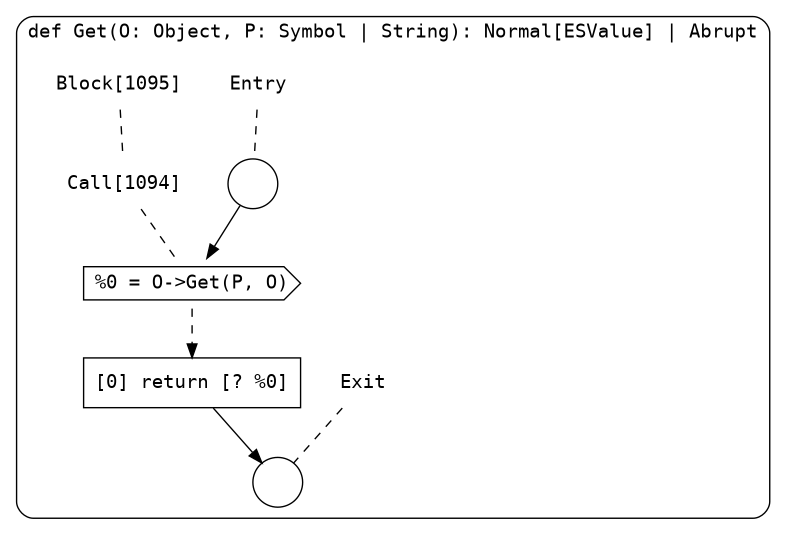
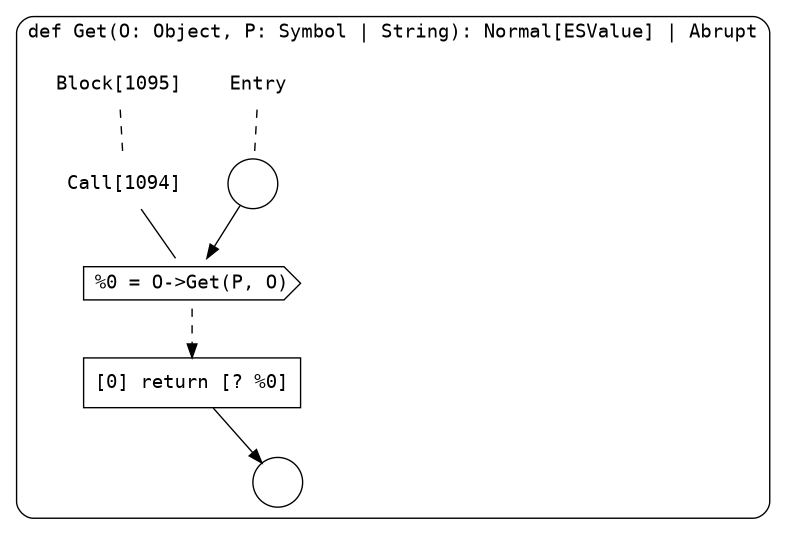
(158, 234) -> (158, 234)
(363, 383) -> none
